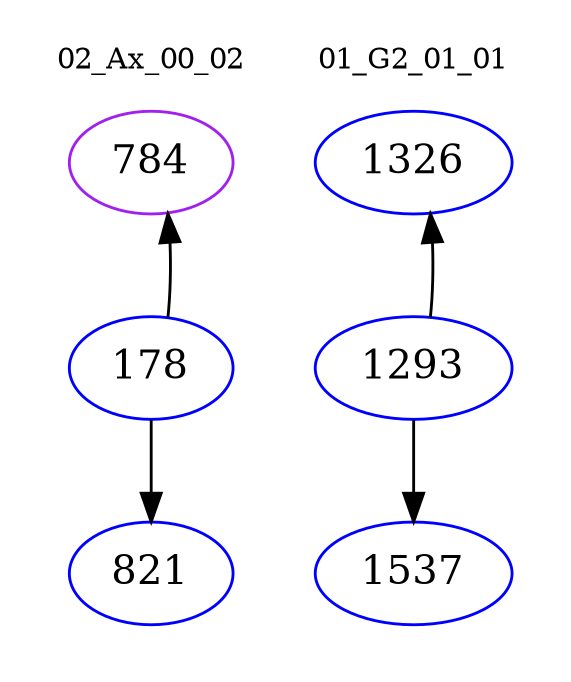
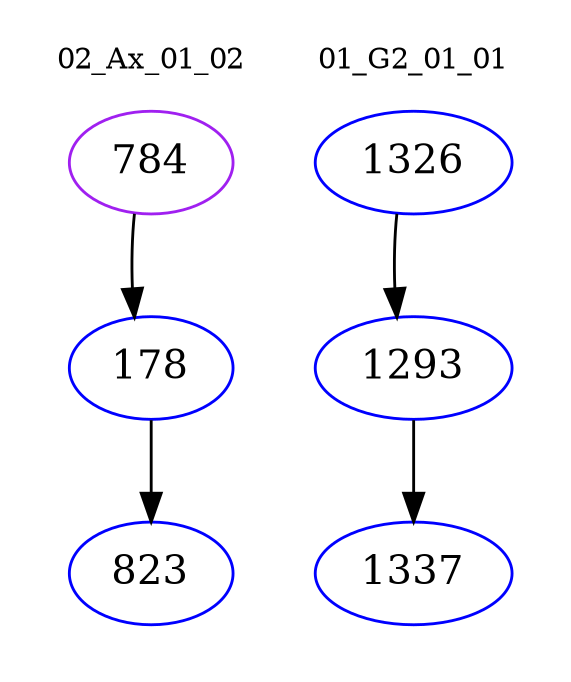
(151, 61) -> (151, 61)
(170, 280) -> (132, 251)
(433, 280) -> (395, 251)
(151, 573) -> (151, 573)
(414, 573) -> (414, 573)
